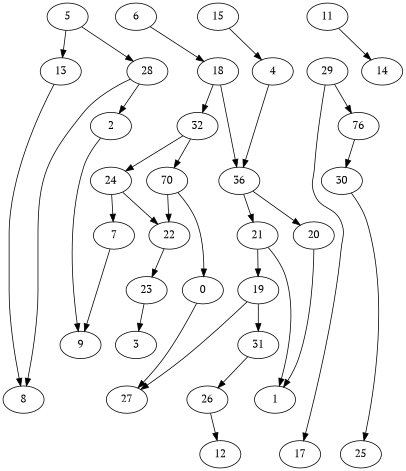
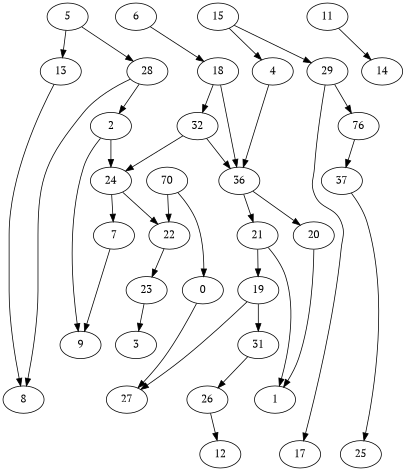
none -> (269, 42)
none -> (111, 150)
(184, 150) -> (216, 150)
(342, 181) -> (342, 181)
